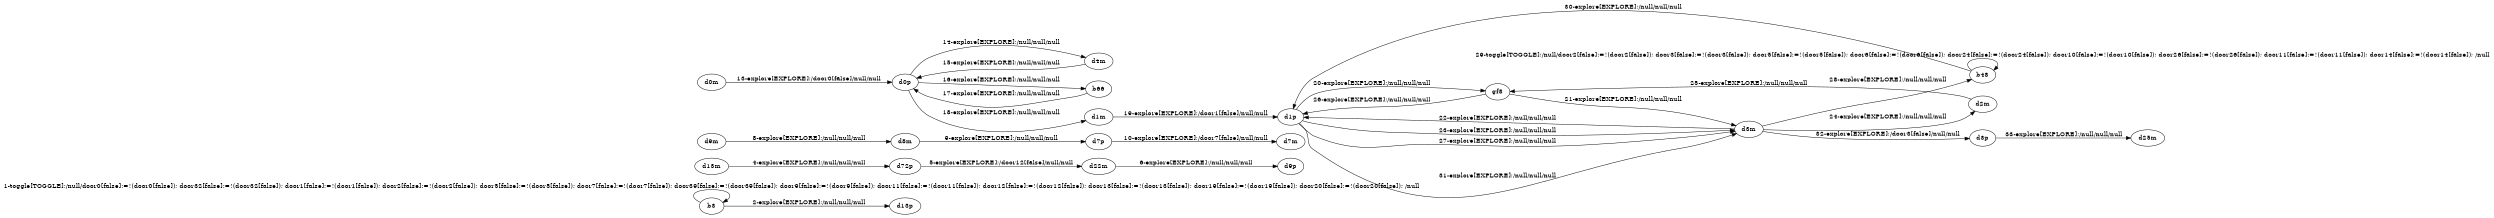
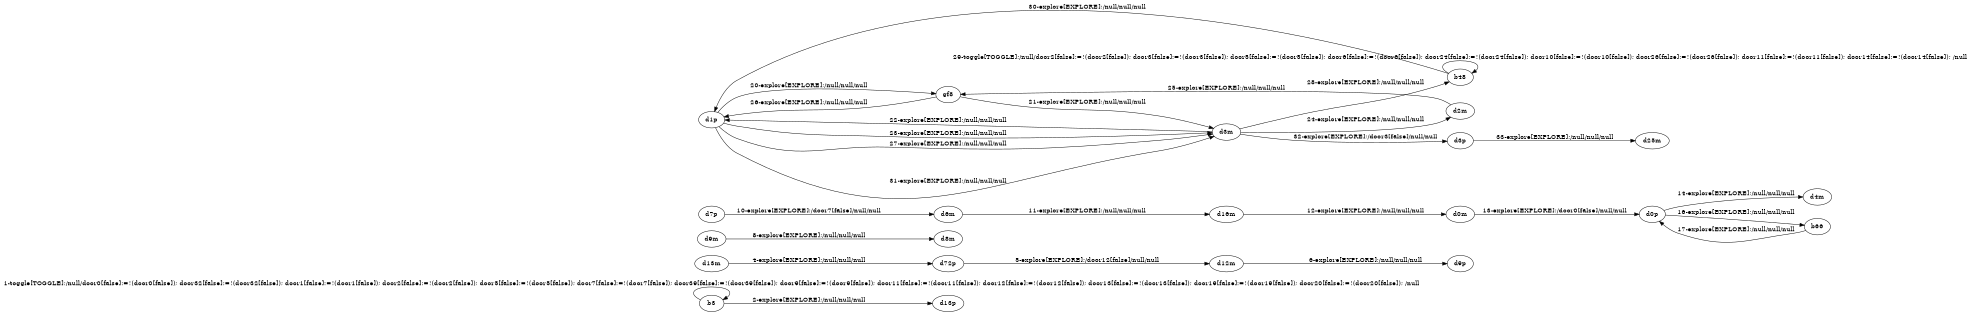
(1003, 69) -> none
(1099, 117) -> none
(1000, 142) -> none
(1291, 142) -> (948, 214)
(1099, 166) -> (1226, 264)
none -> (1226, 214)
